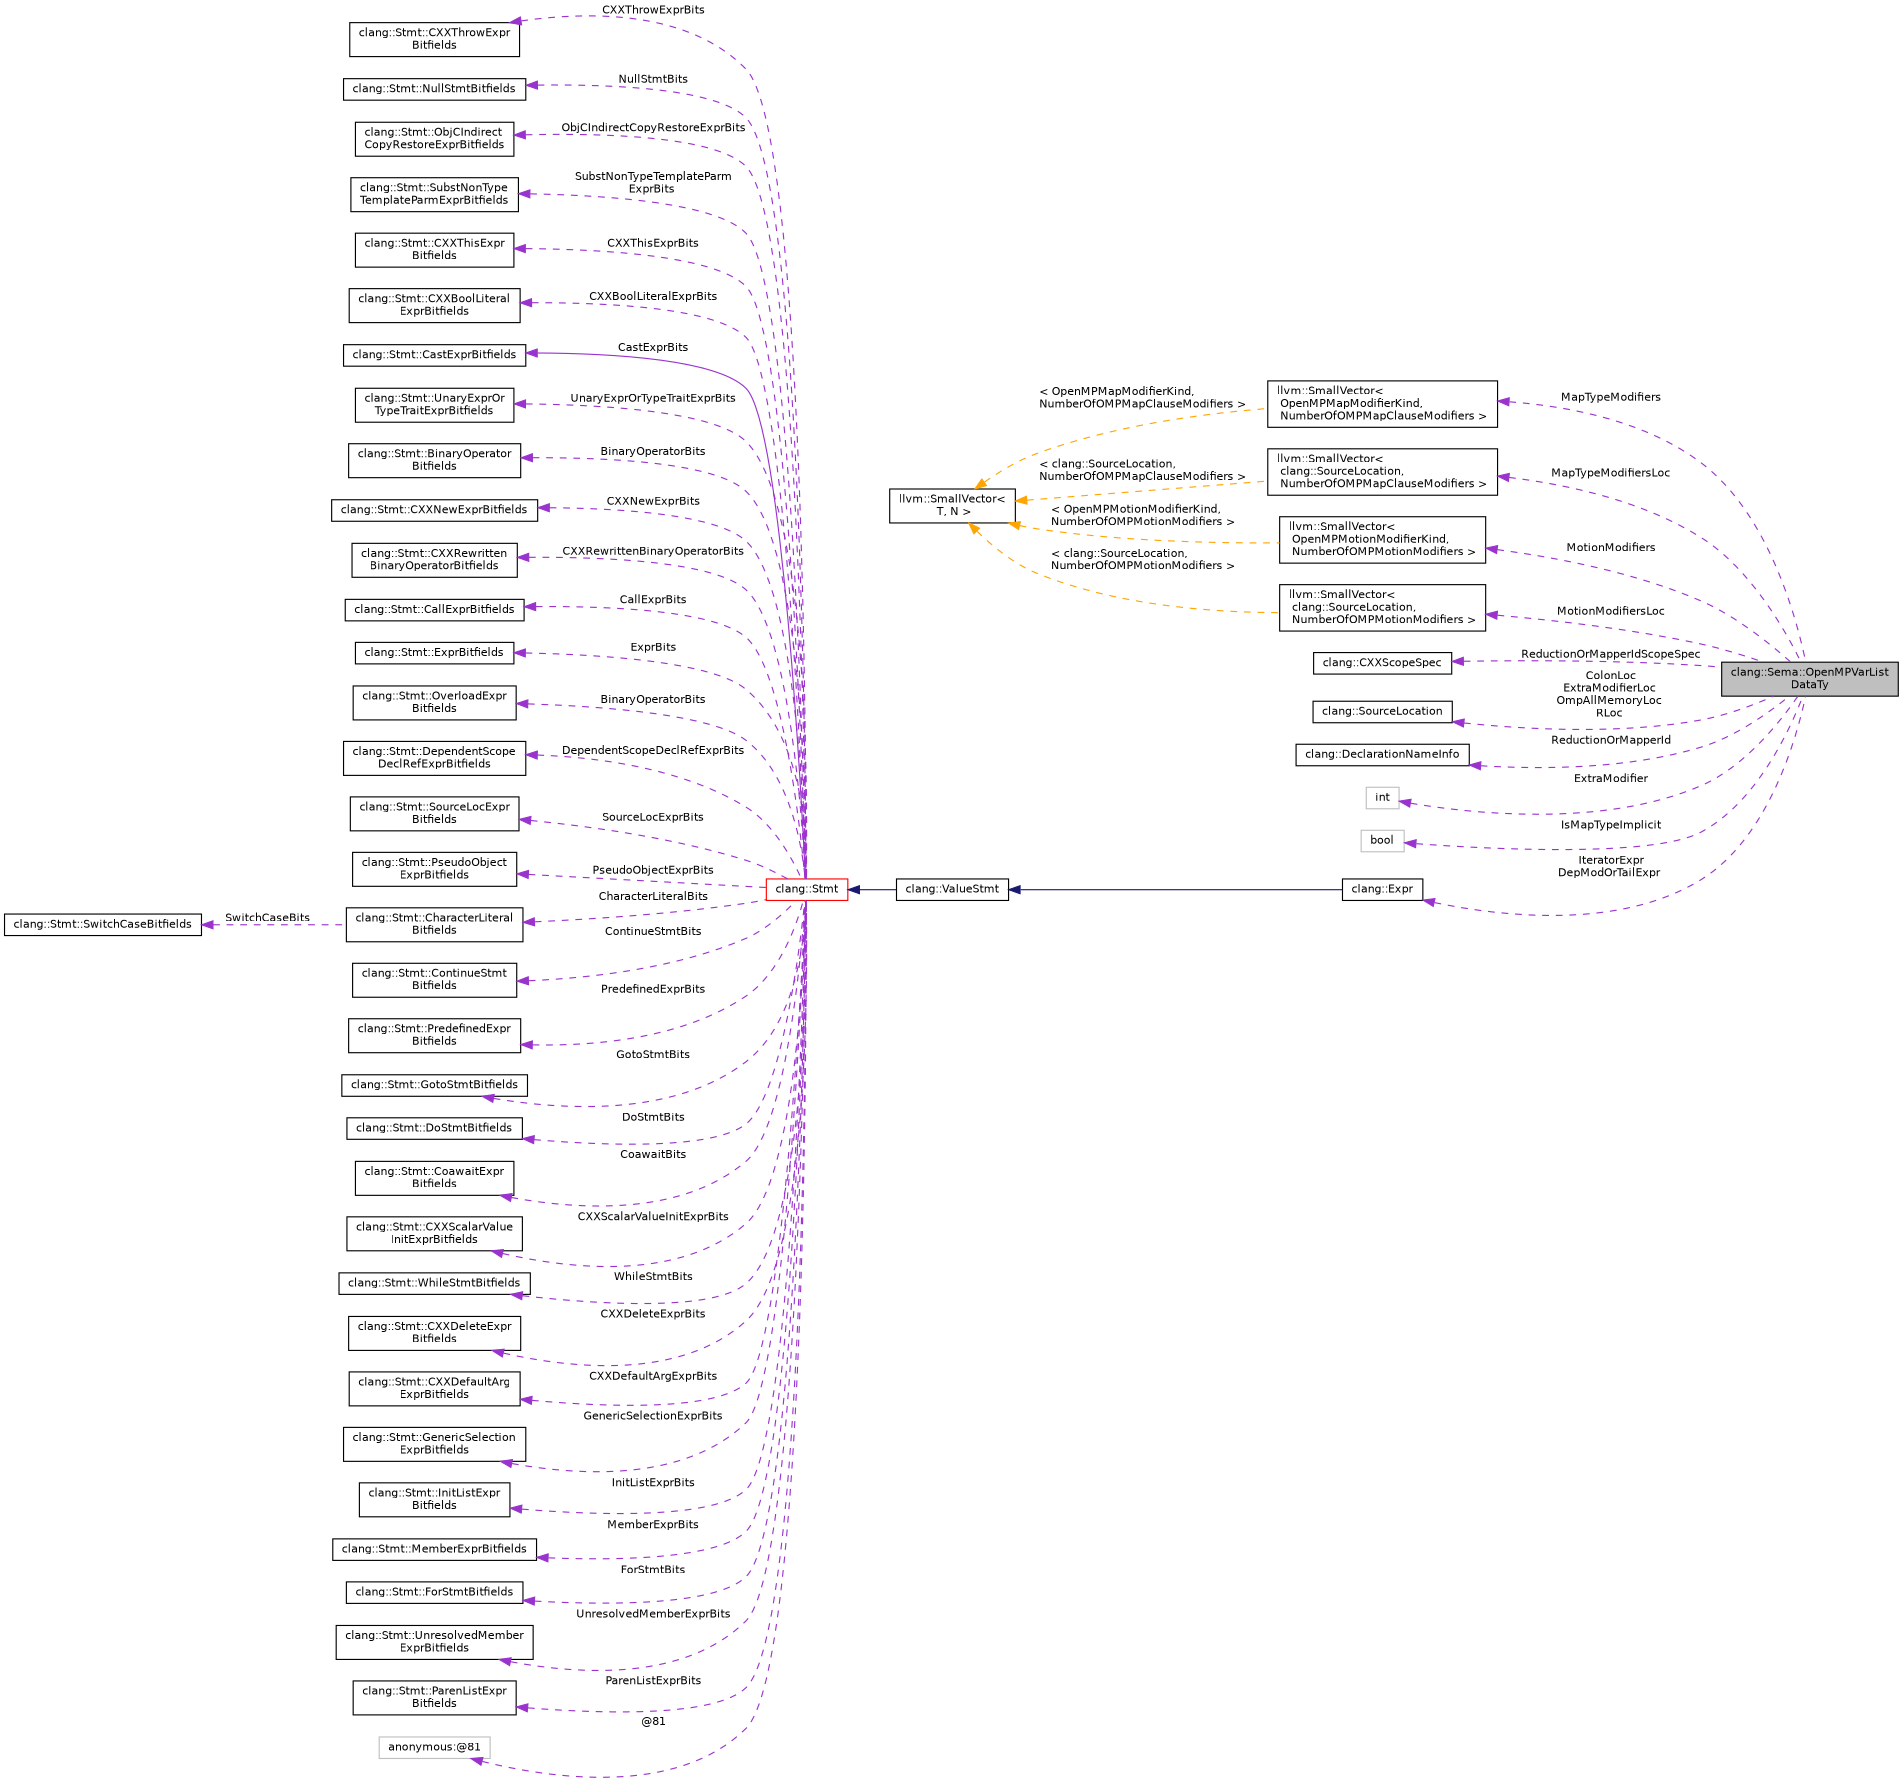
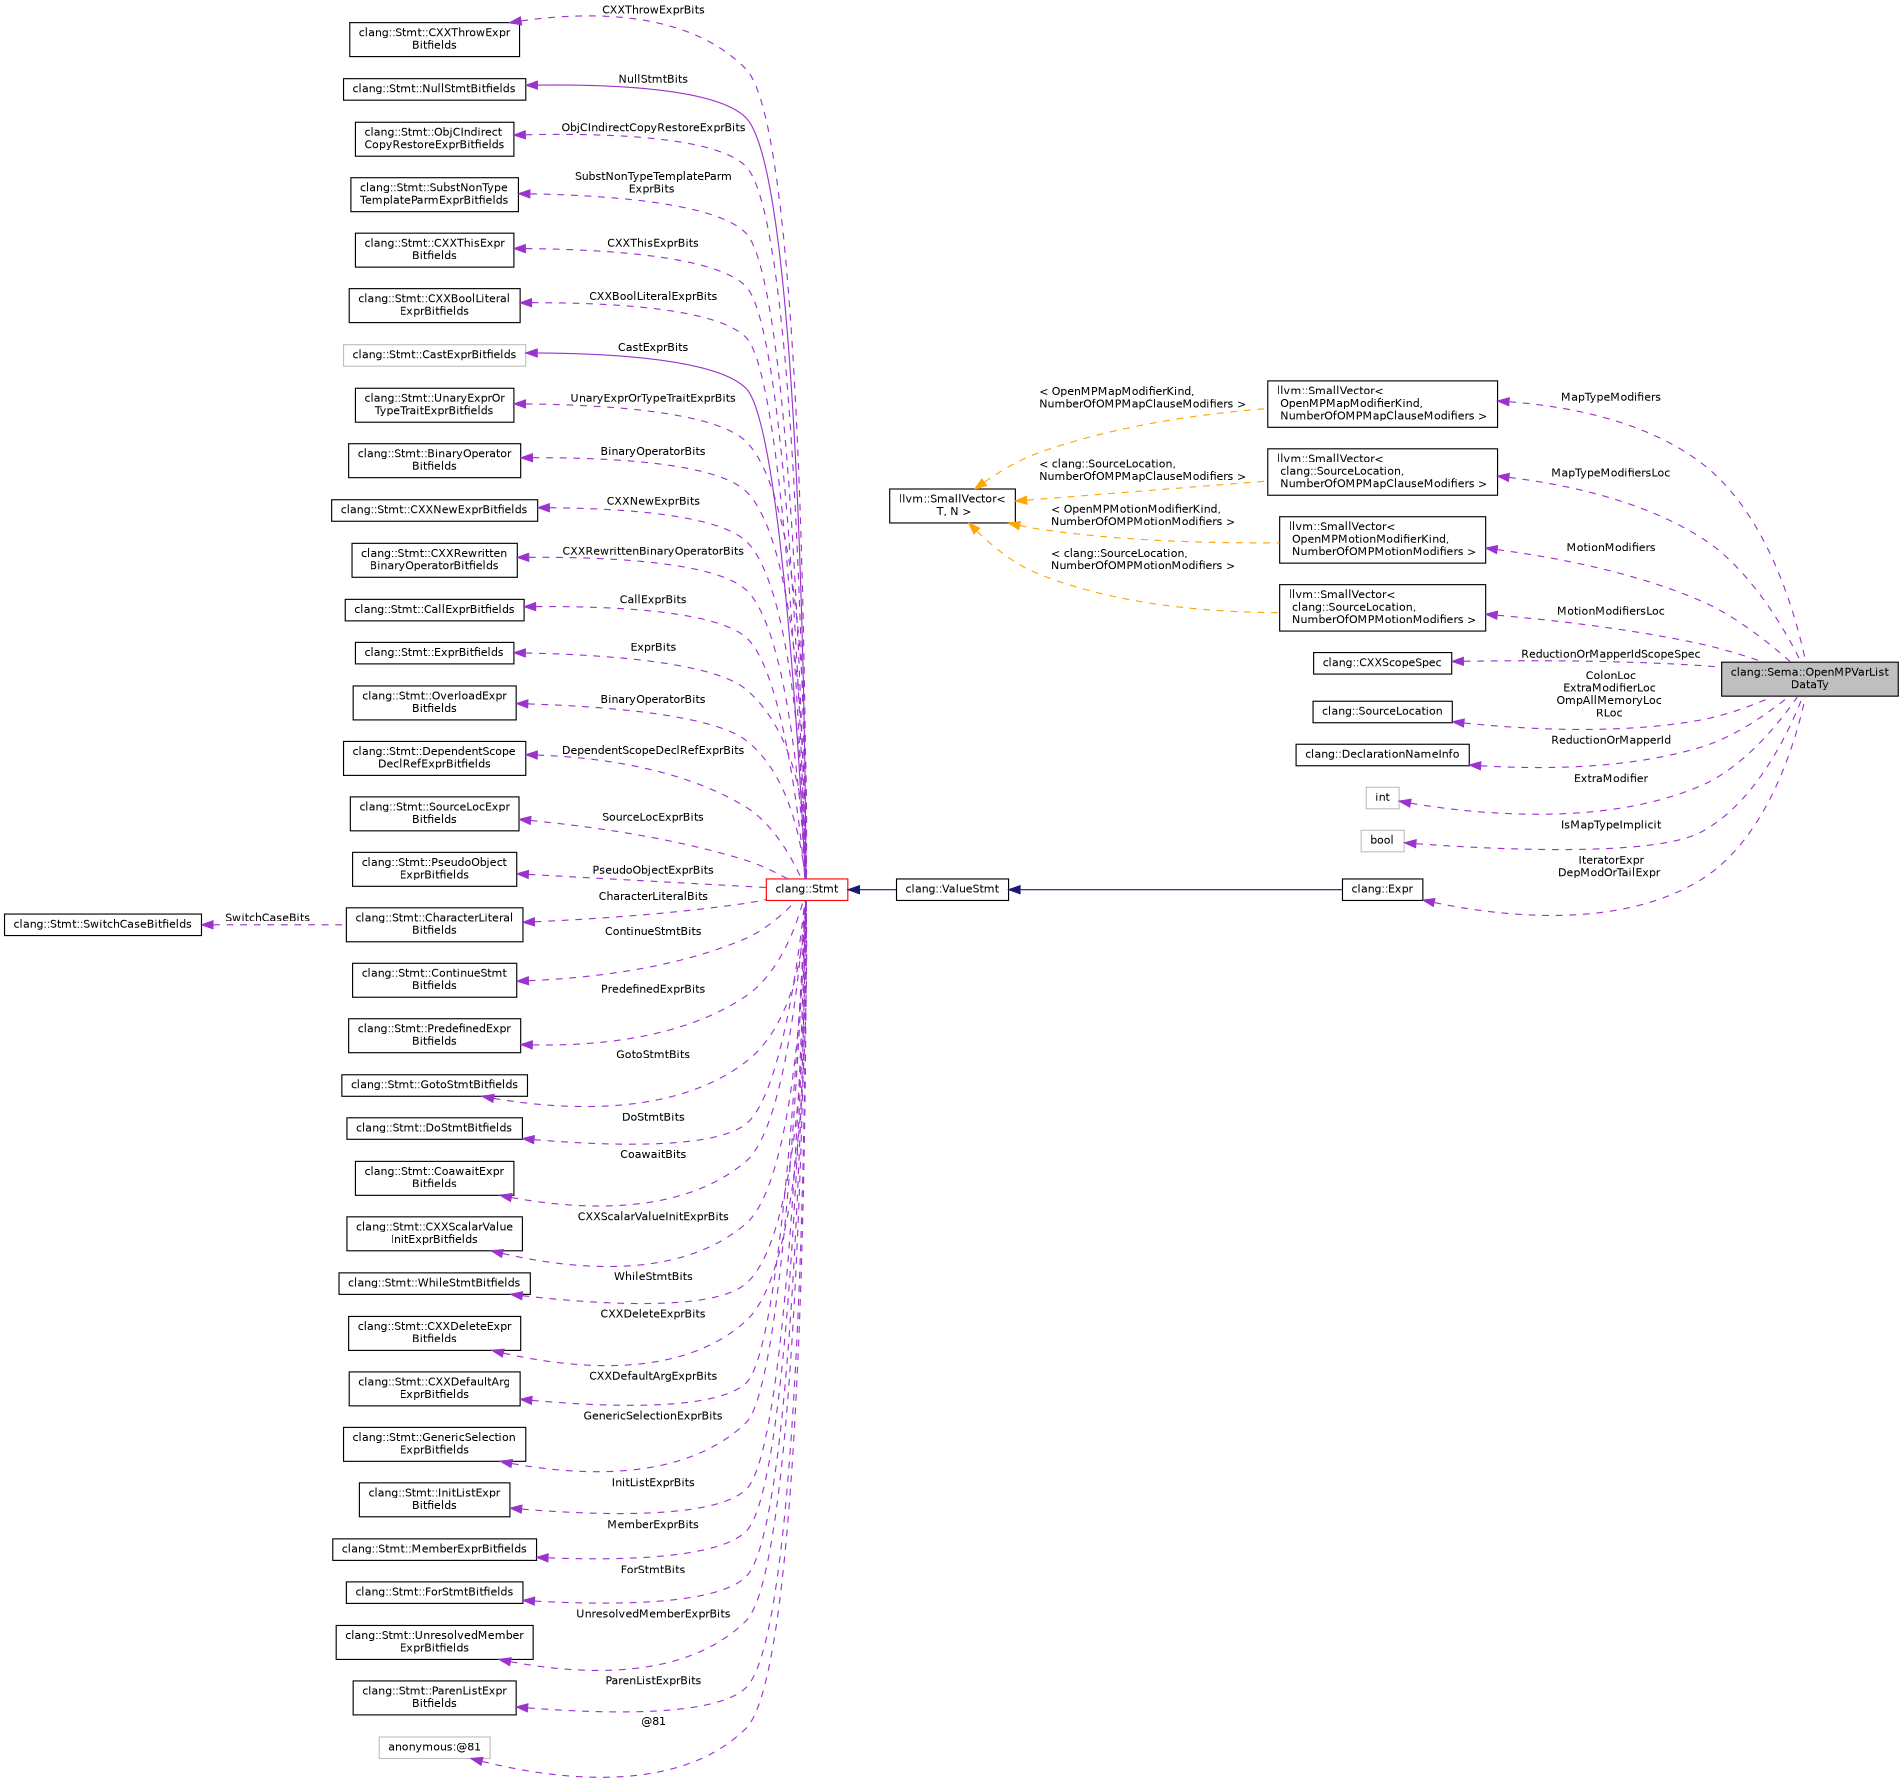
(774, 218) -> (774, 218)
(435, 355) -> (435, 355)
